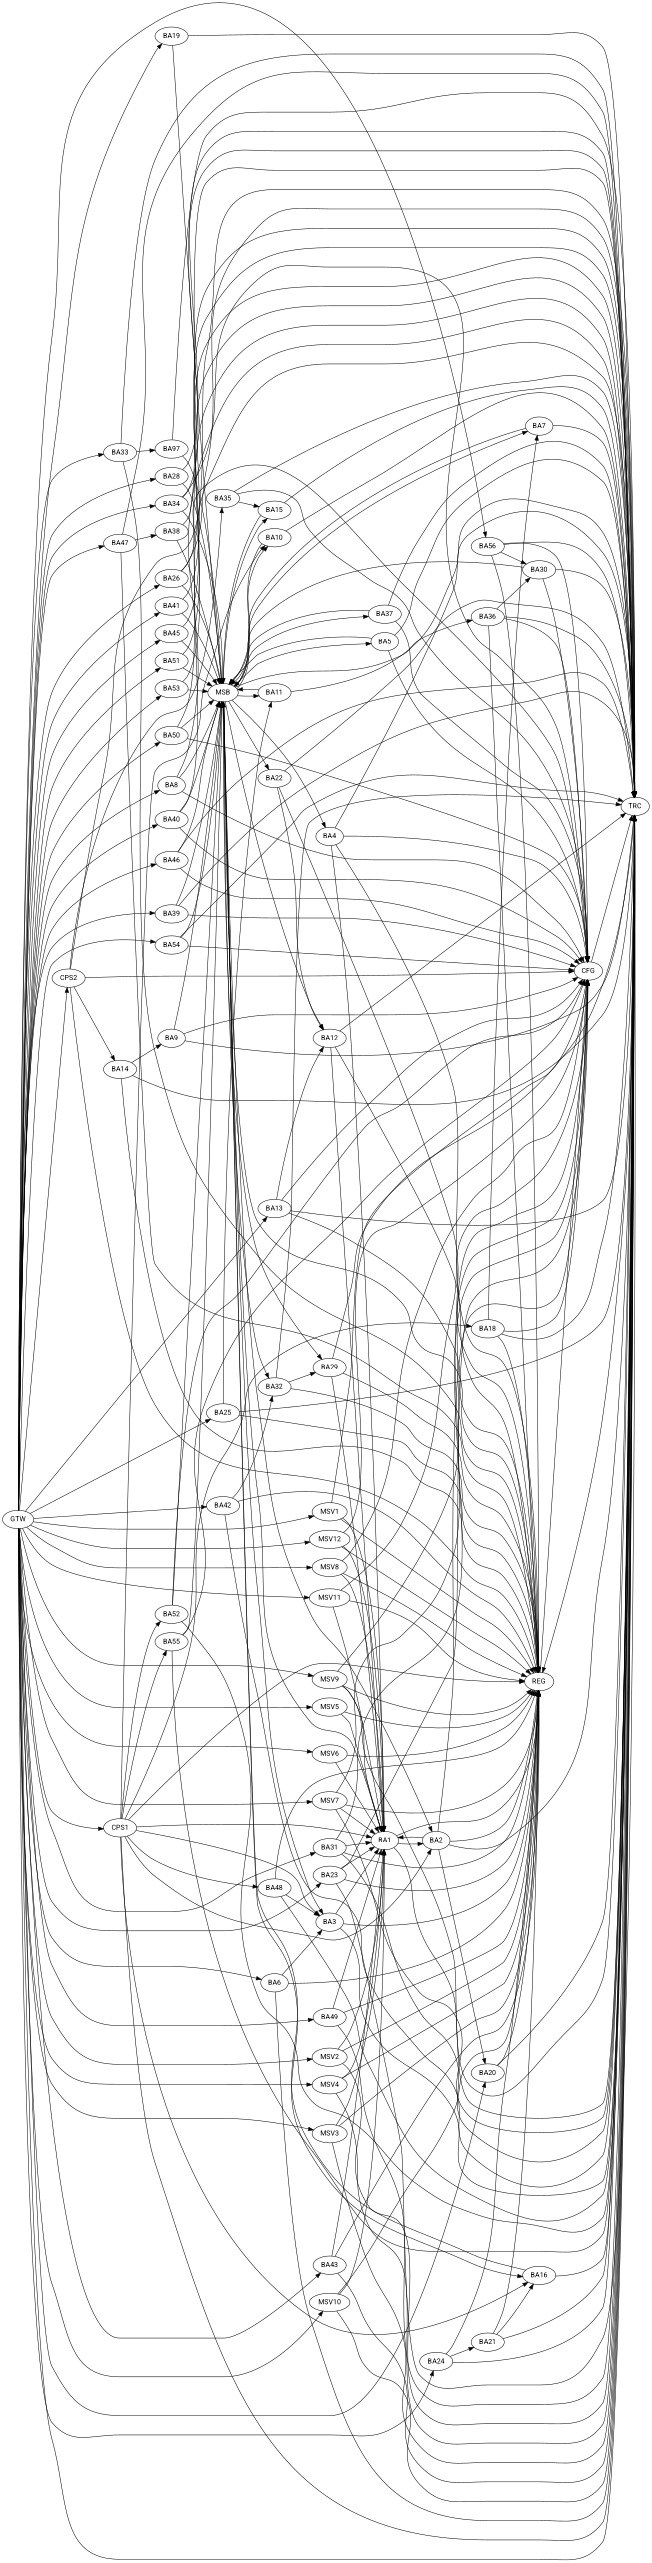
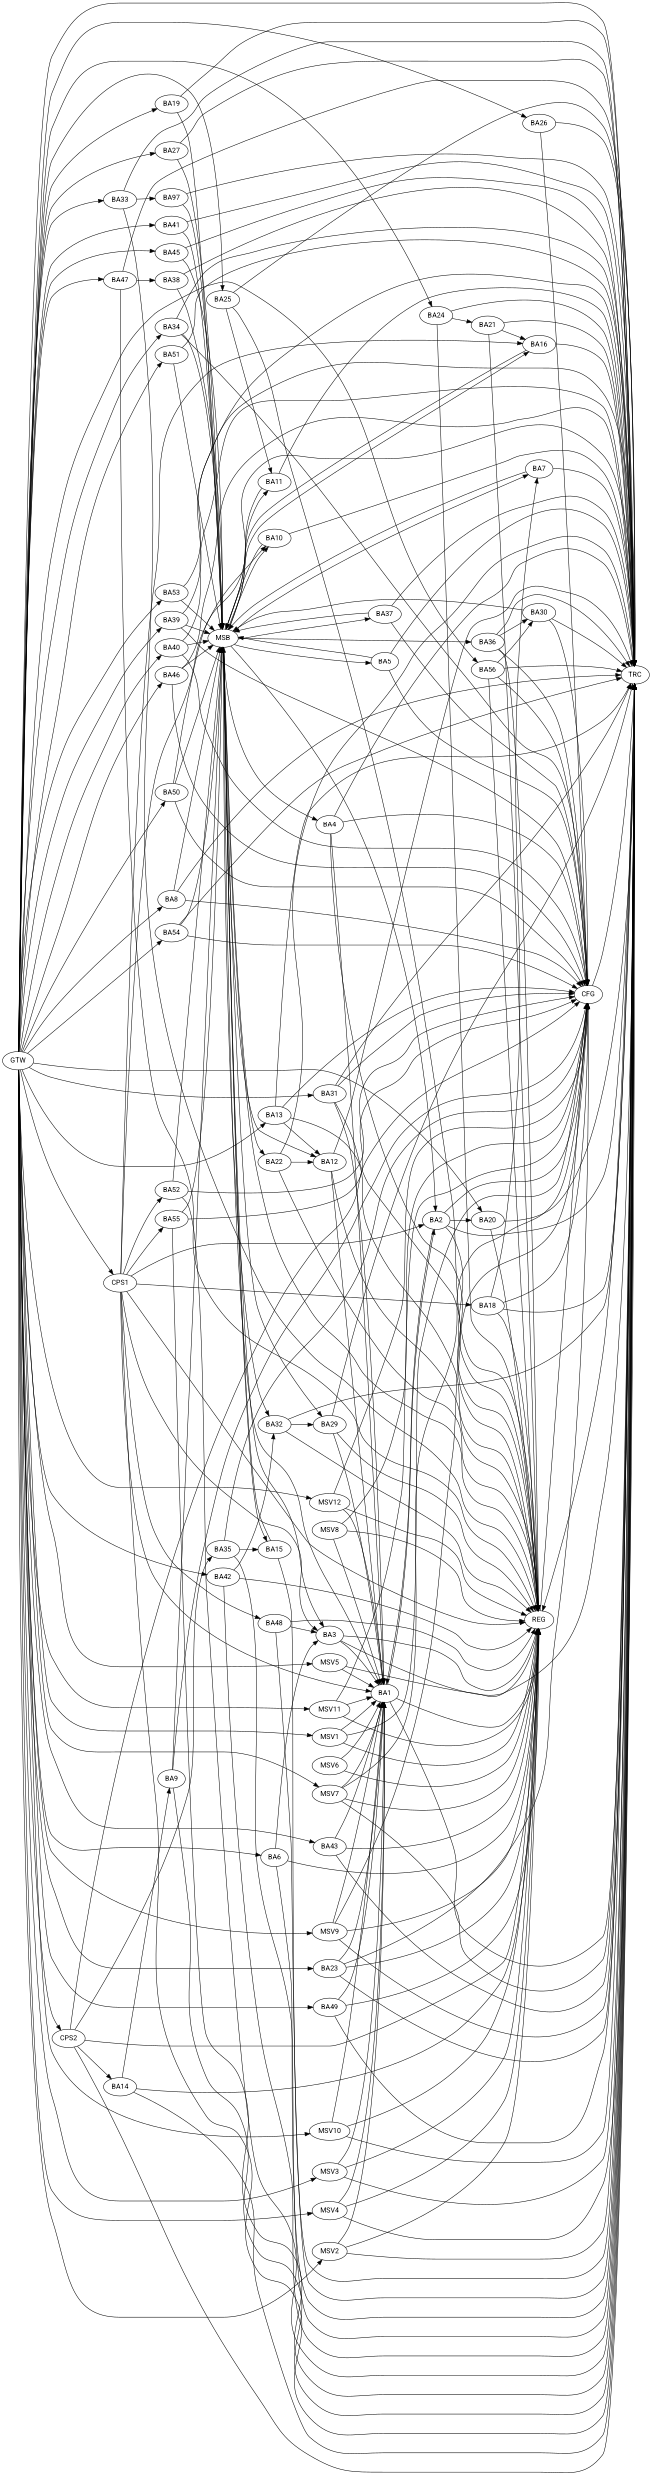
(172, 477) -> (172, 151)
(207, 630) -> none
(161, 1568) -> none
(84, 1736) -> none
